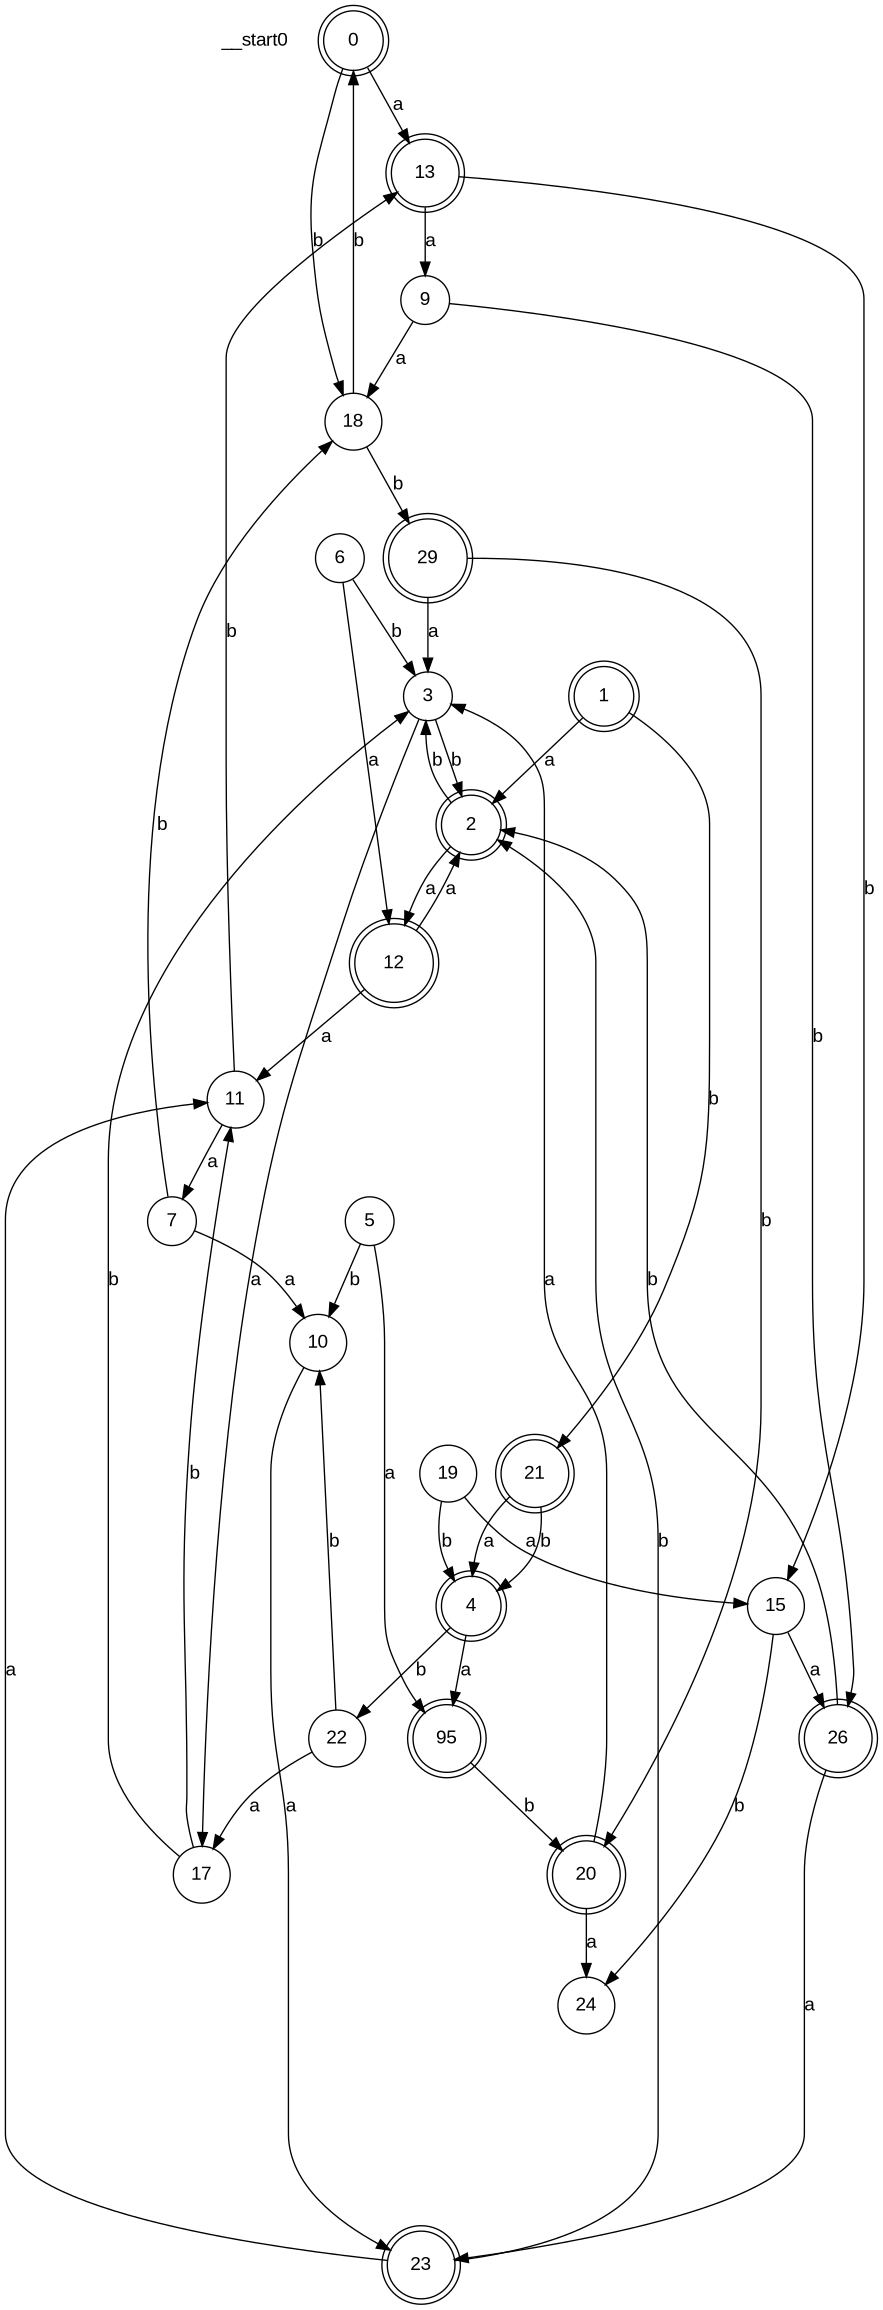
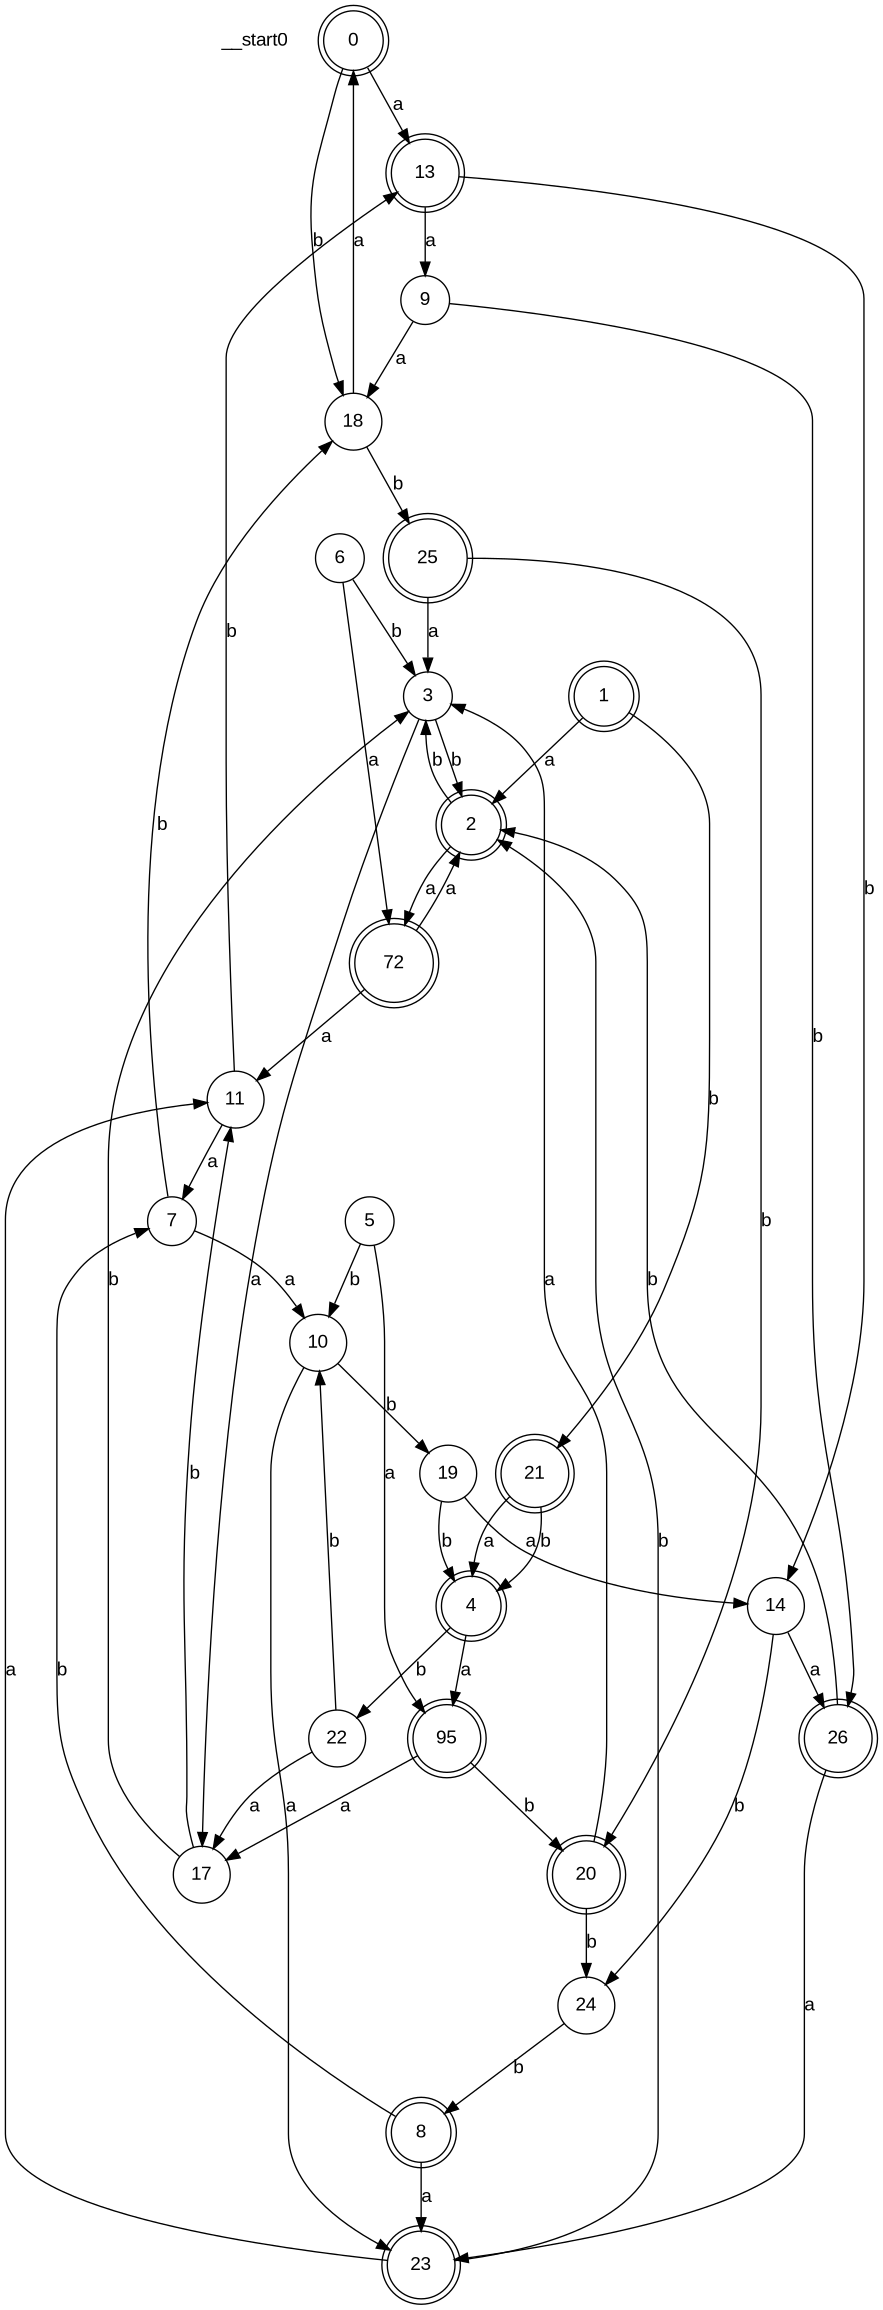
(359, 241) -> (359, 241)
(428, 558) -> (428, 558)
(394, 963) -> (394, 963)
none -> (376, 1401)
(776, 1606) -> (776, 1606)
none -> (328, 1805)
(592, 1943) -> (592, 1943)
none -> (421, 2133)
